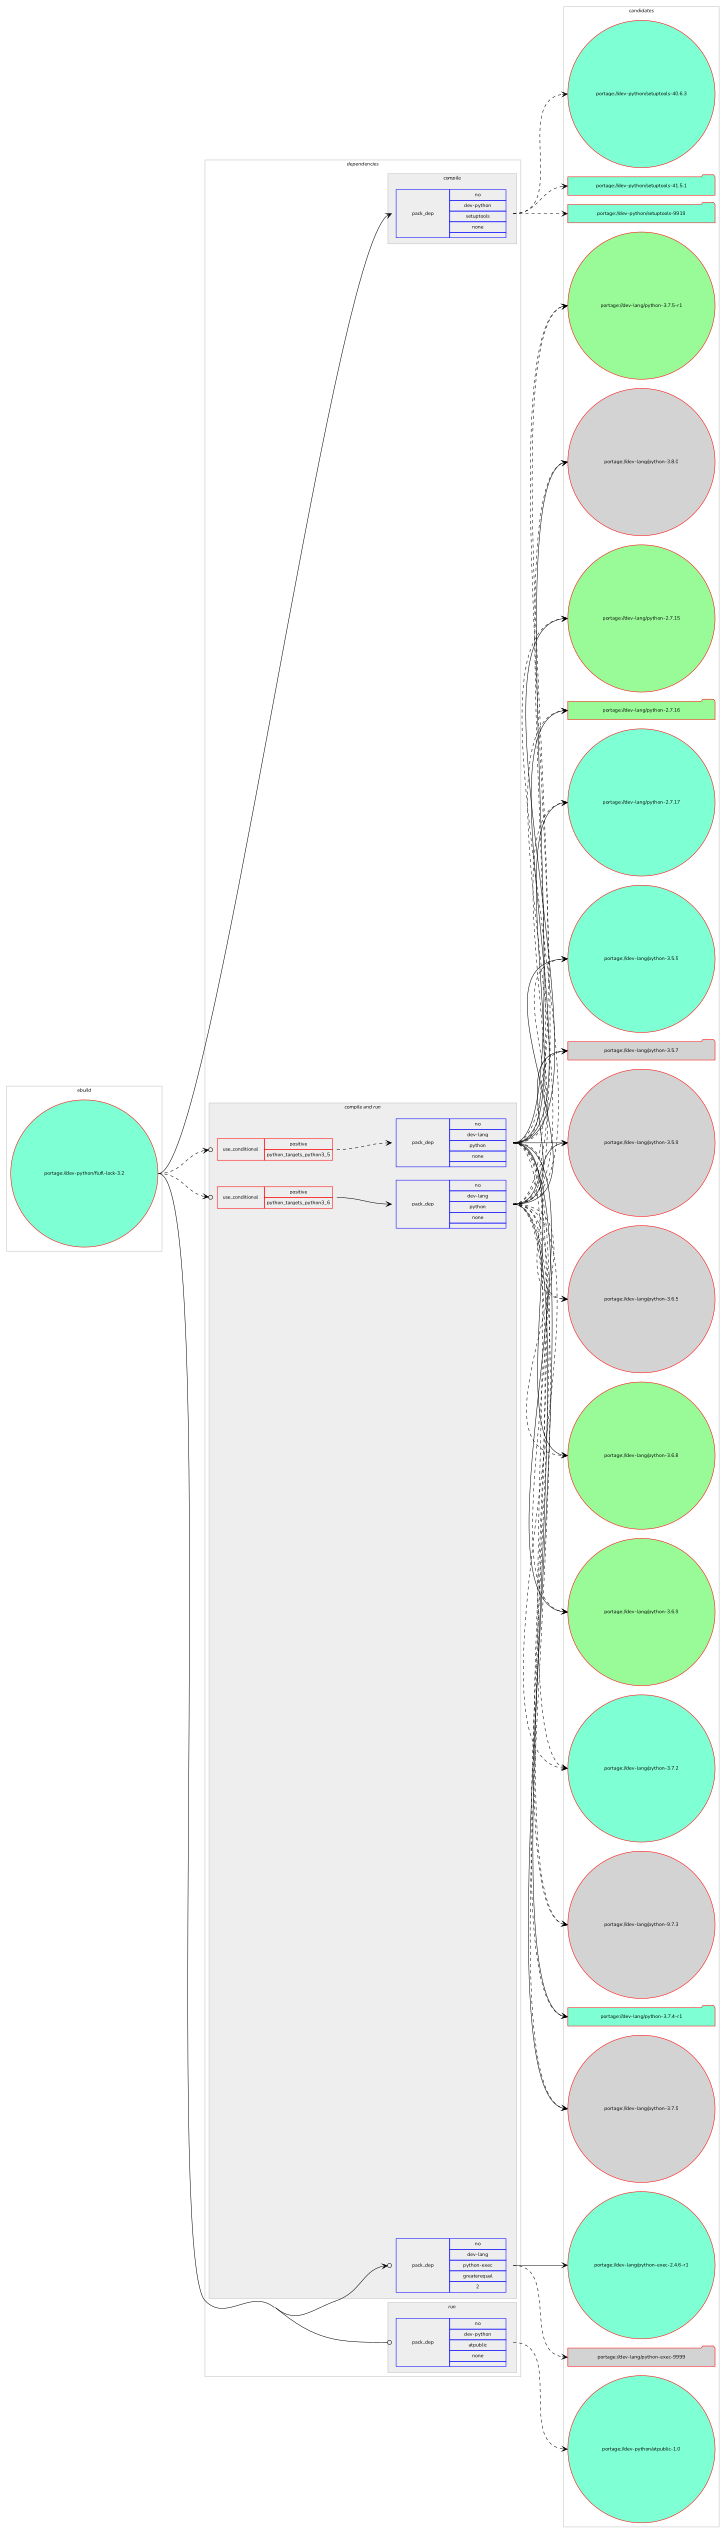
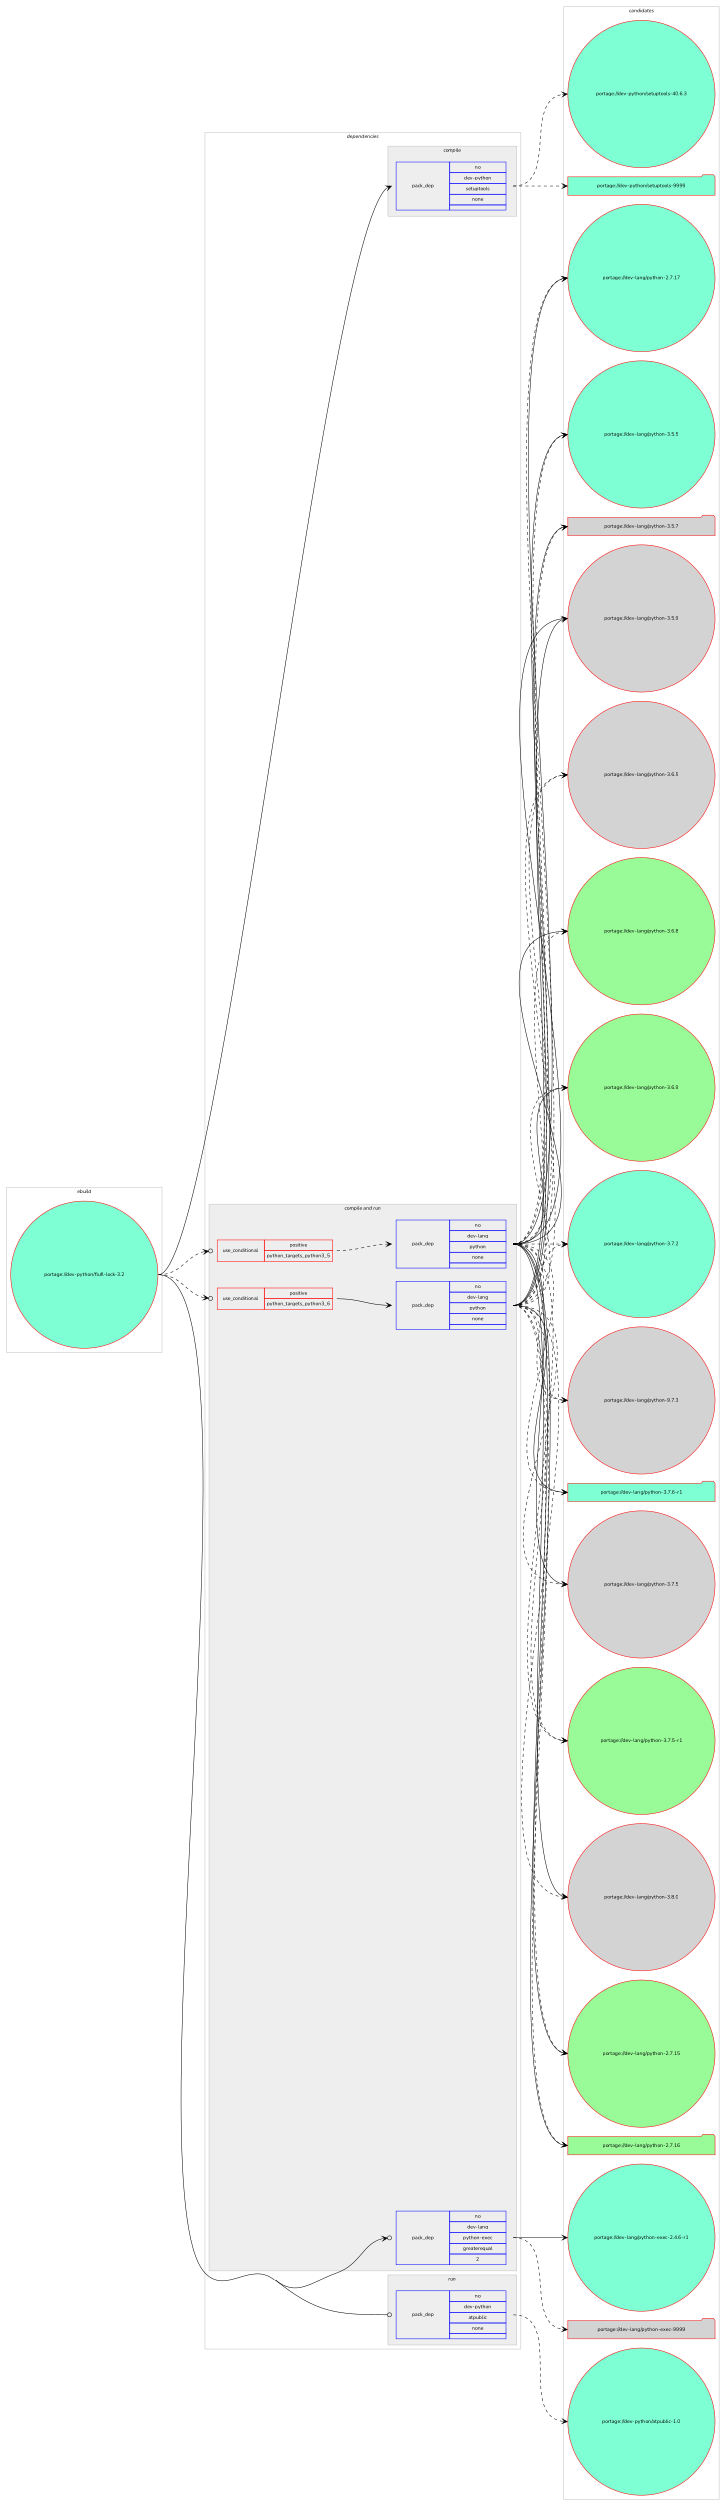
(641, 186) -> none
(641, 214) -> (641, 186)
(641, 2017) -> (641, 1492)
